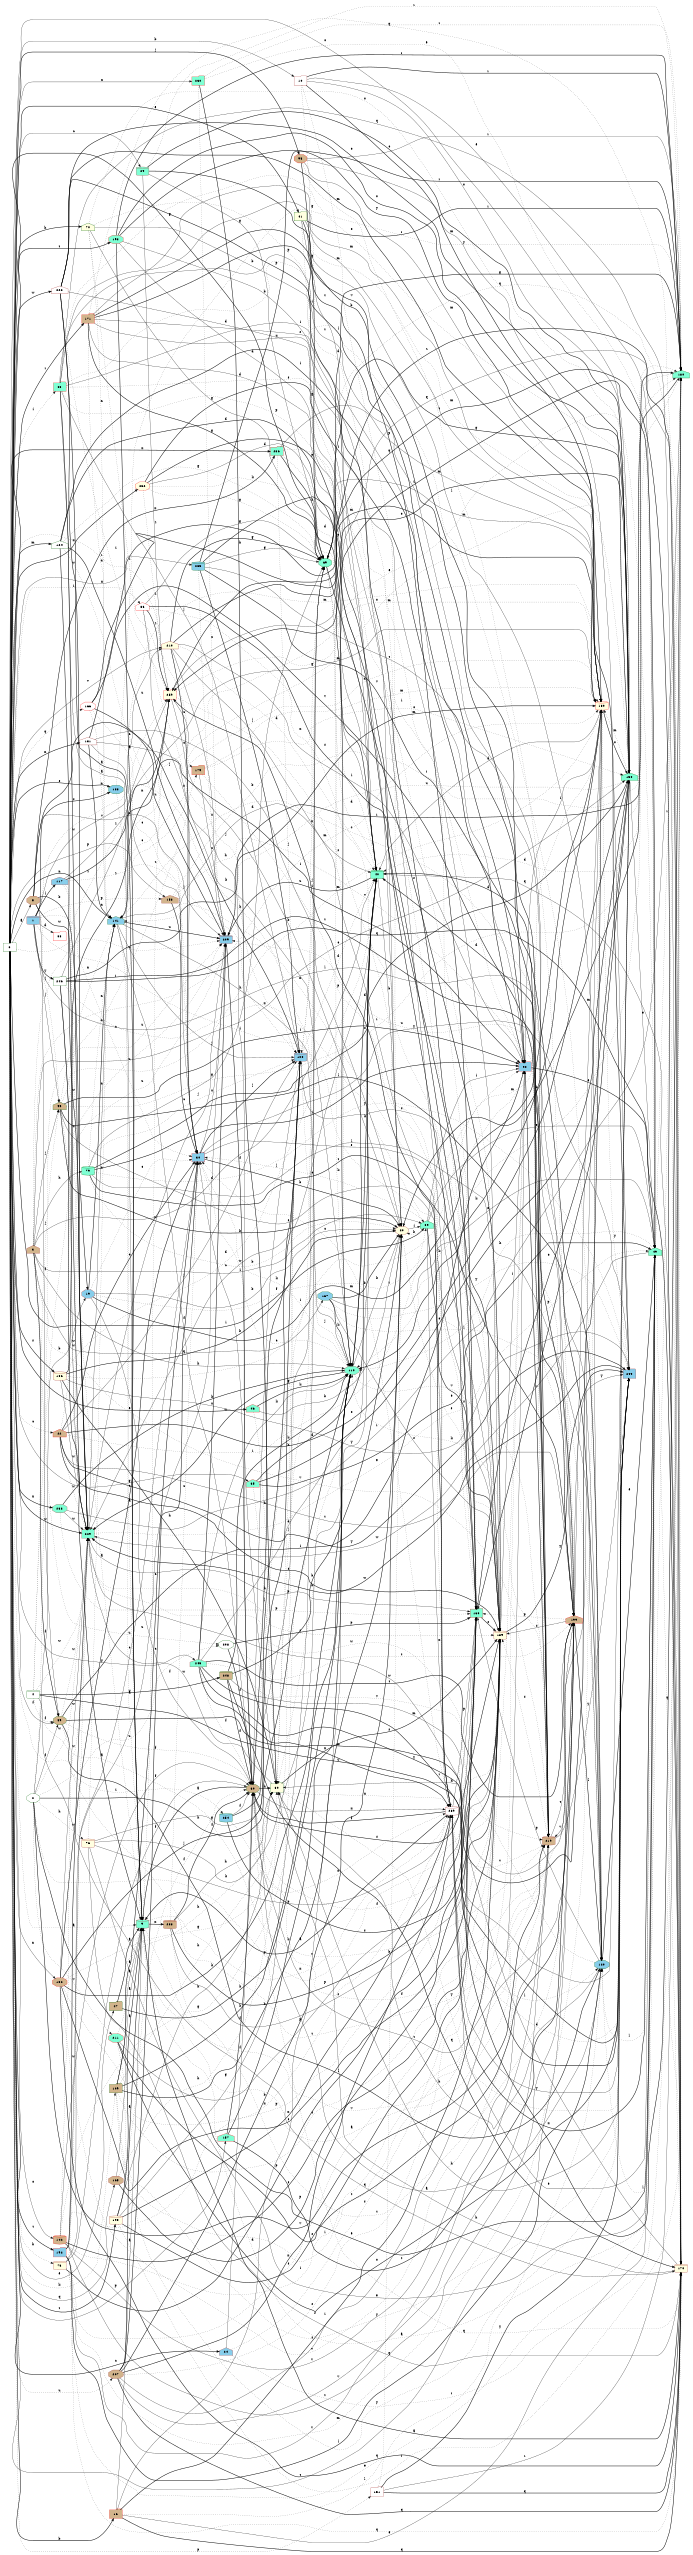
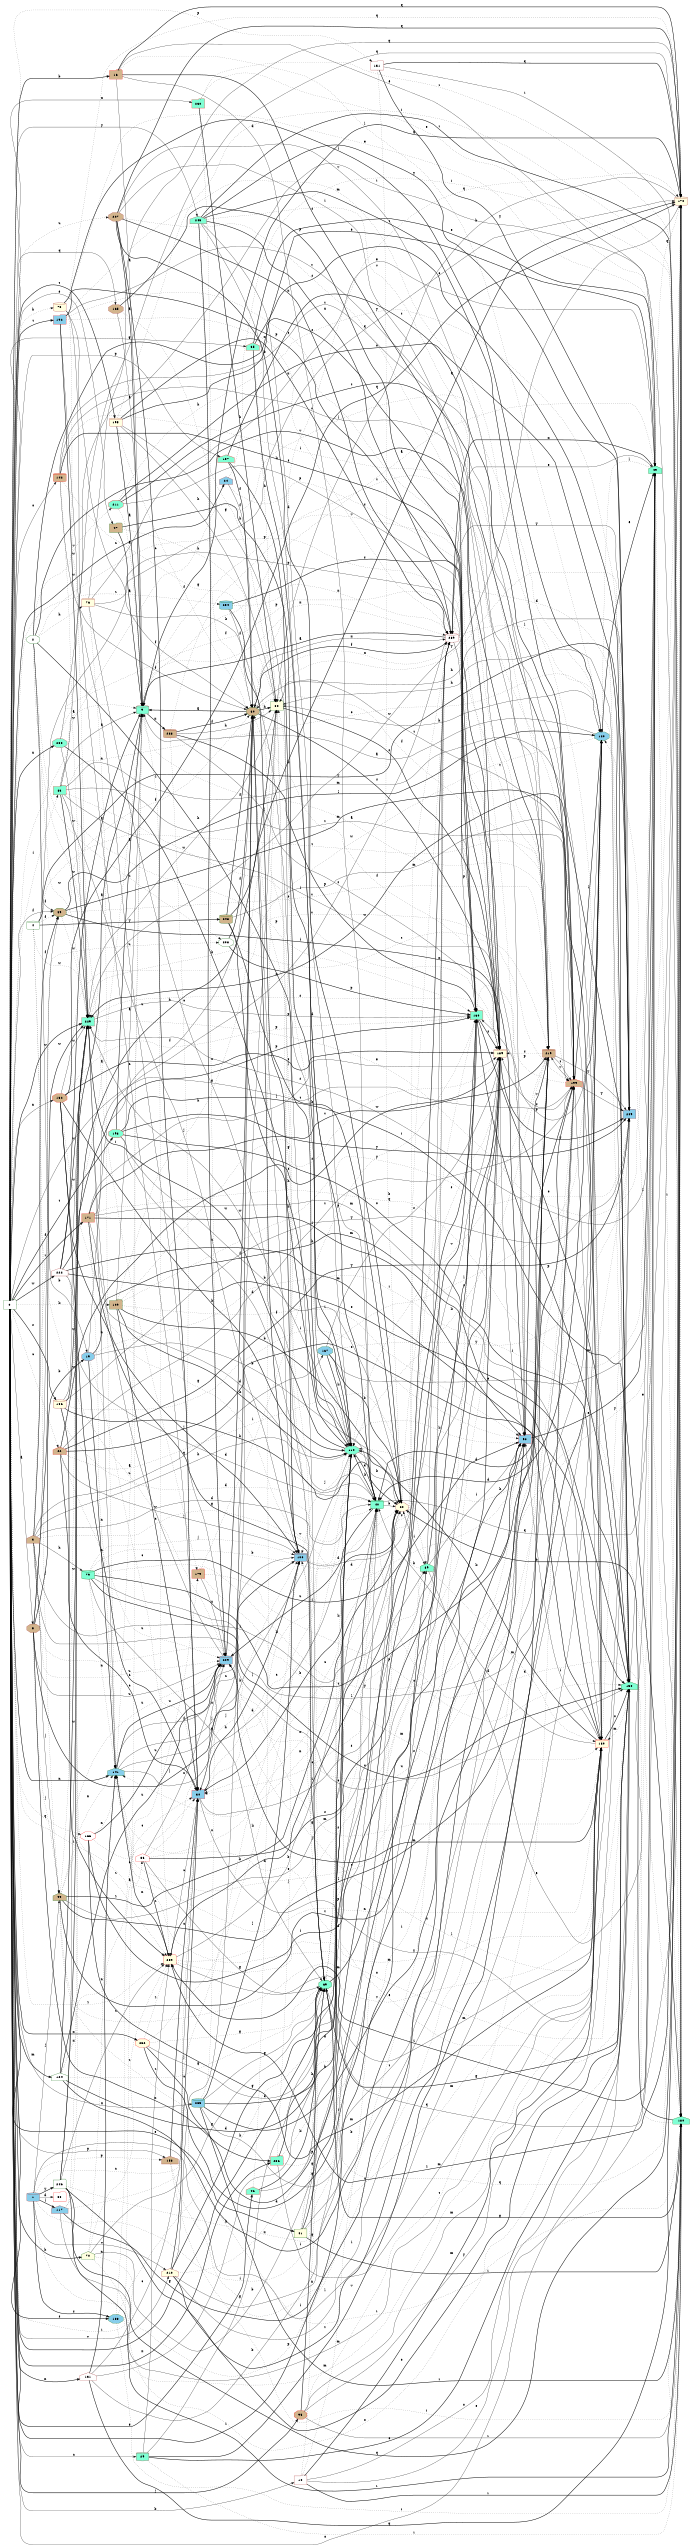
(373, 2172) -> (367, 755)
